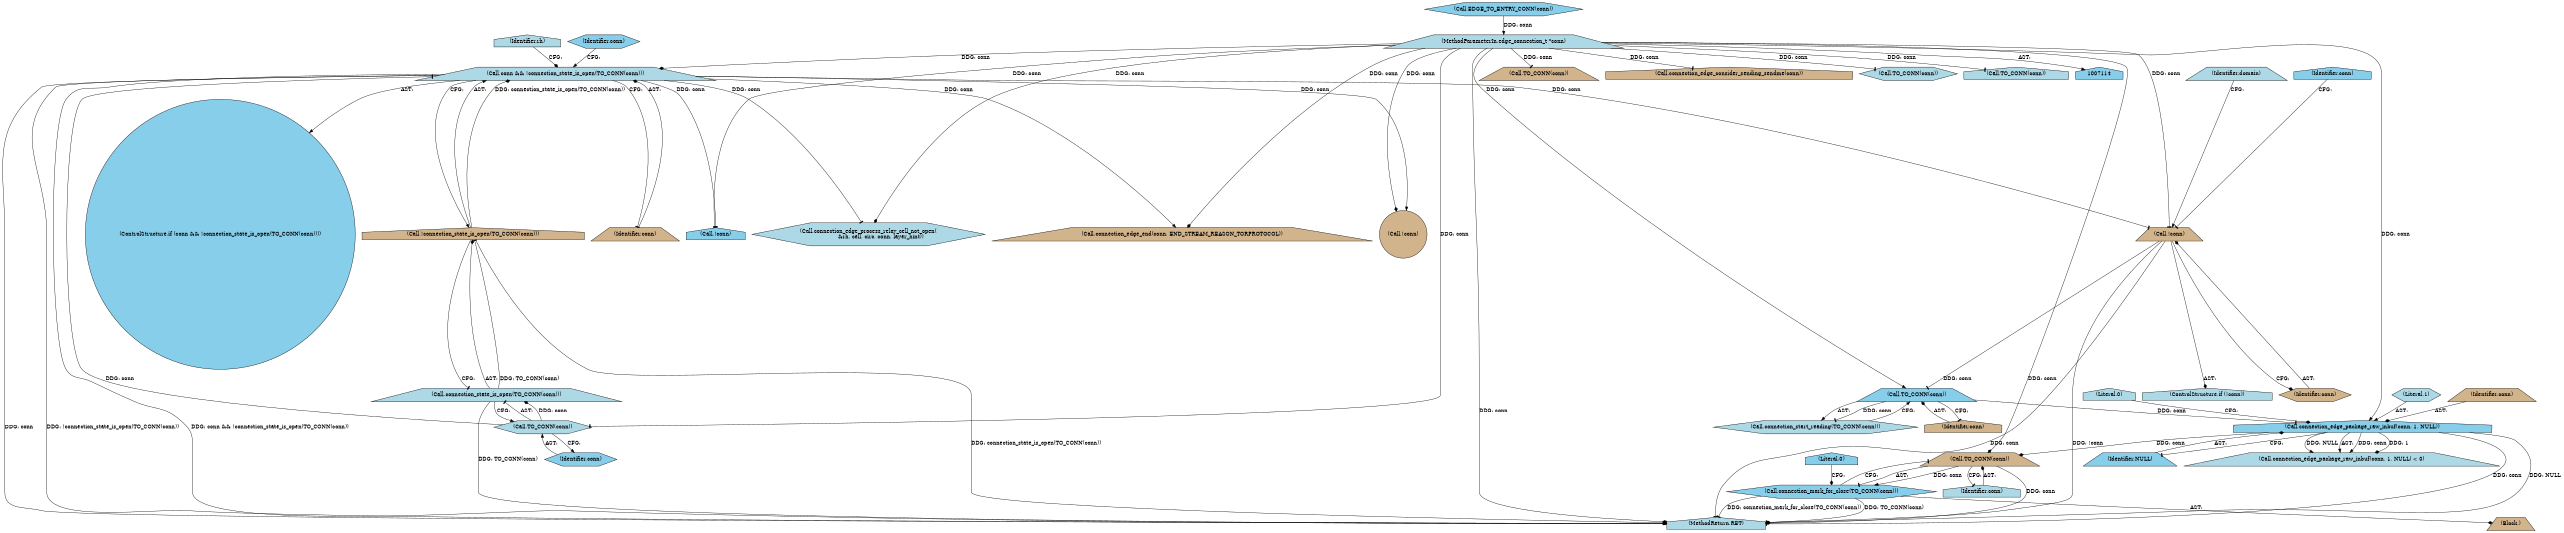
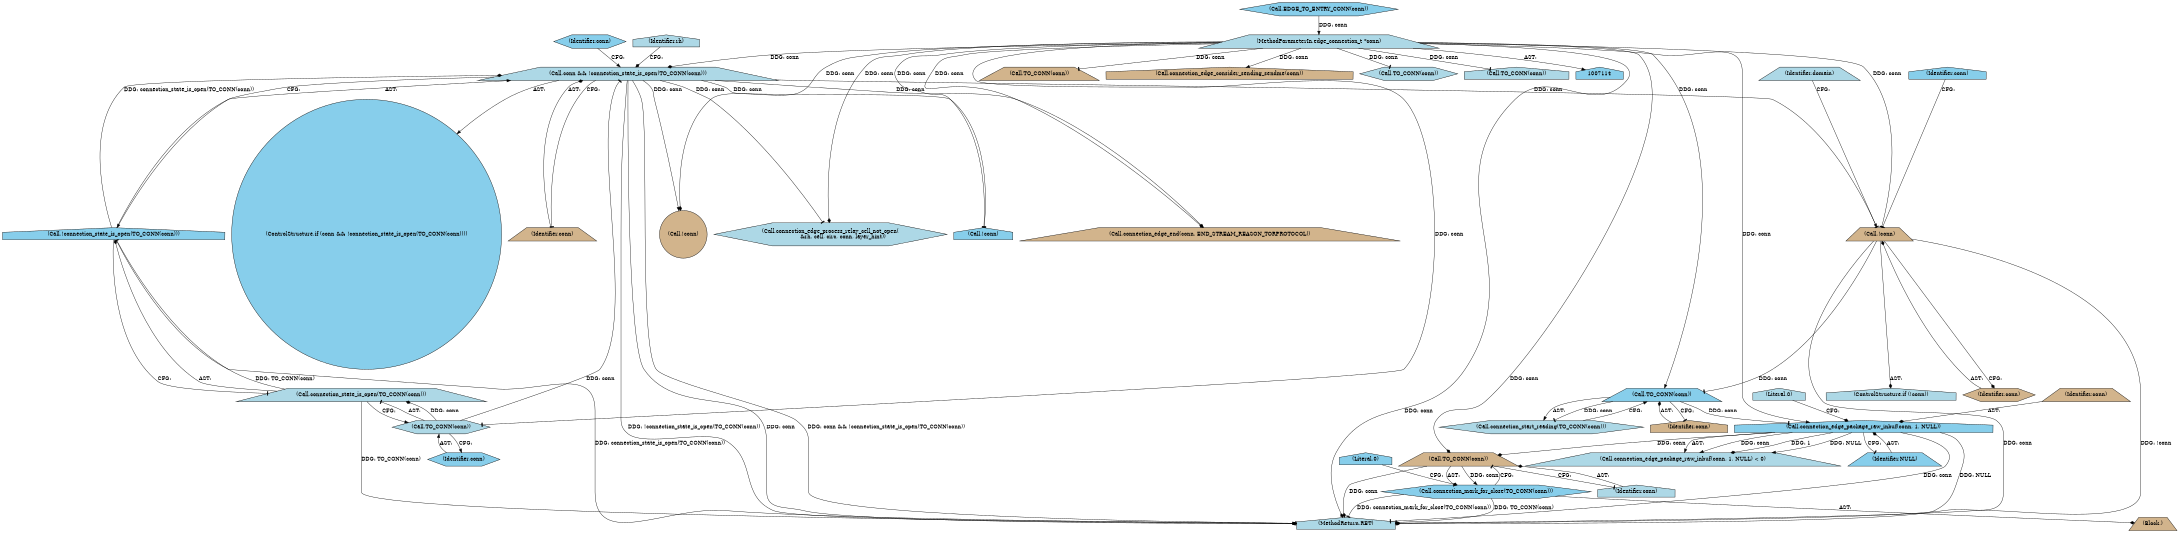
(1620, 58) -> (1275, 57)
(473, 234) -> (114, 234)
(2416, 395) -> none
